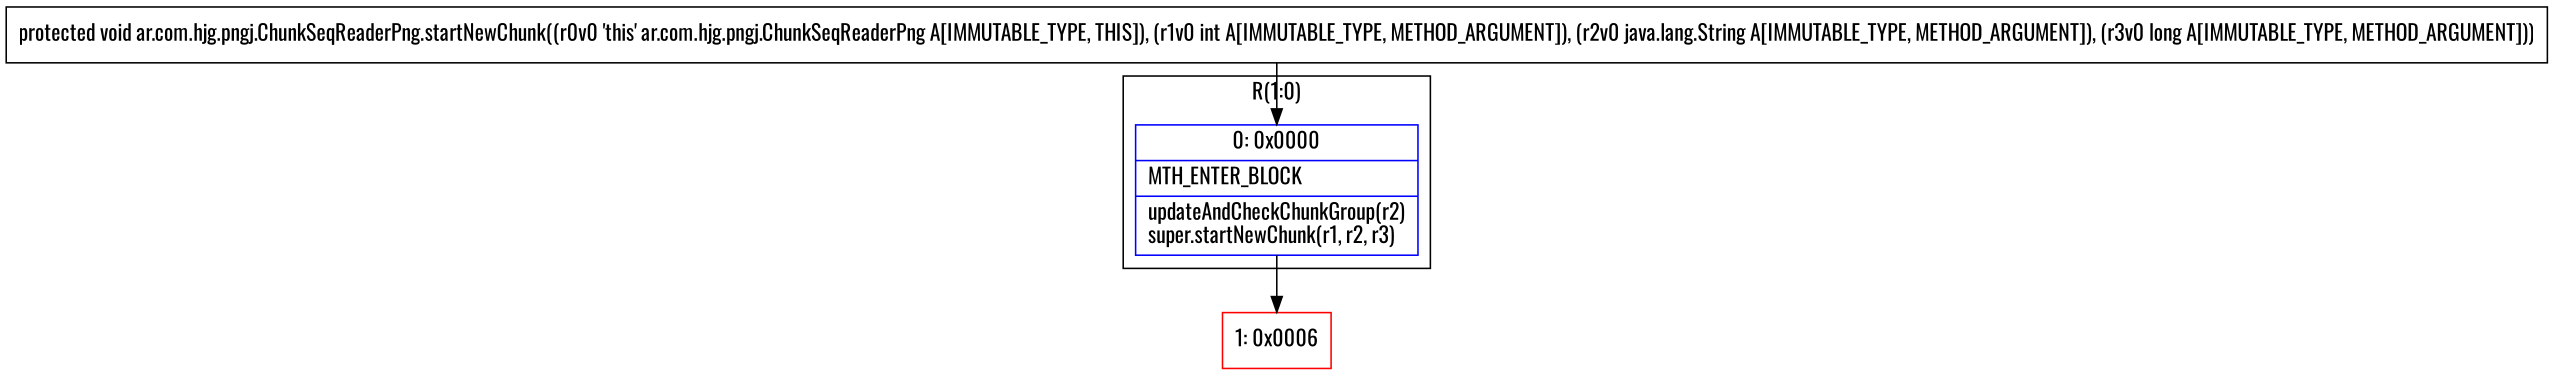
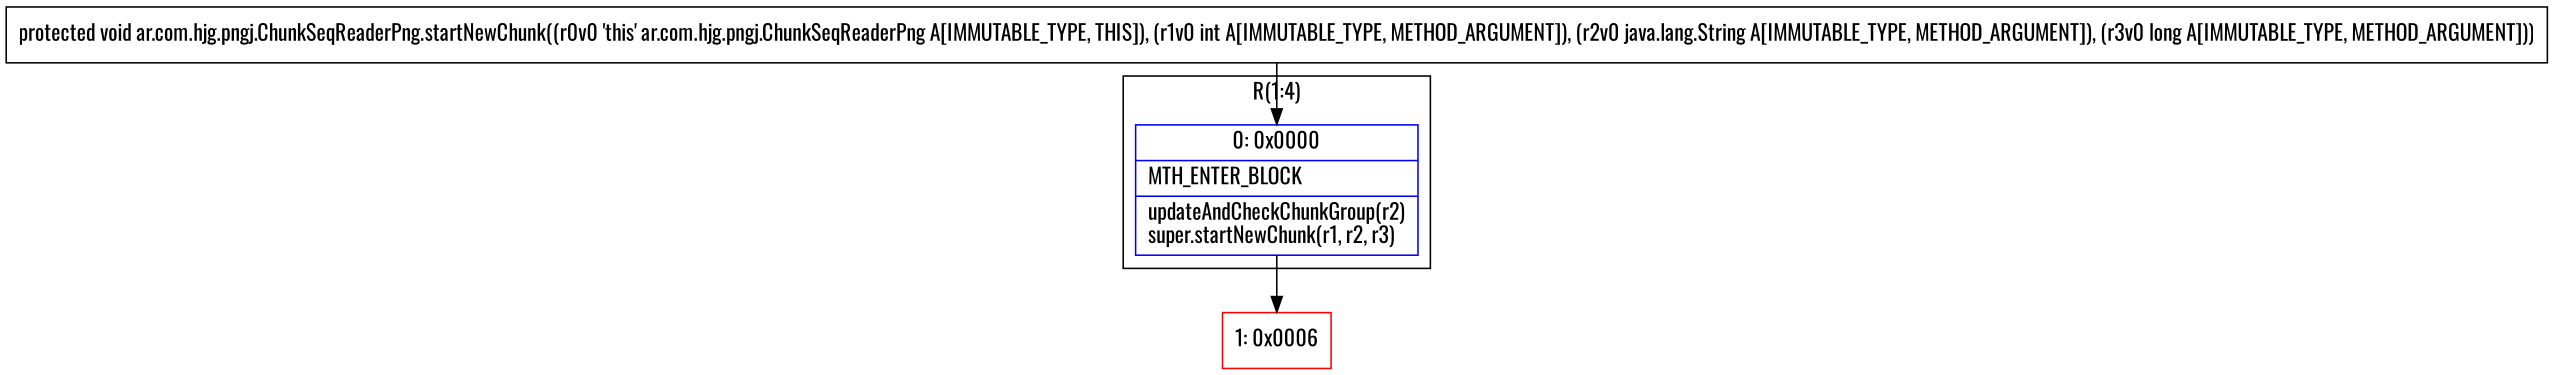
(1277, 94) -> (1277, 94)
